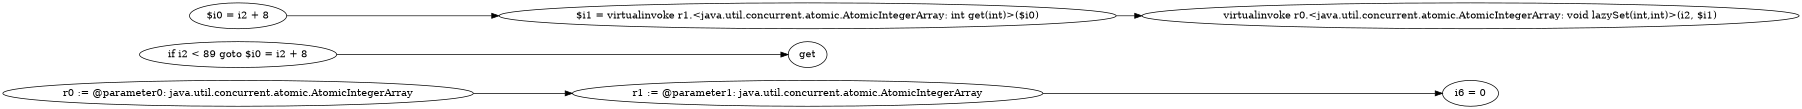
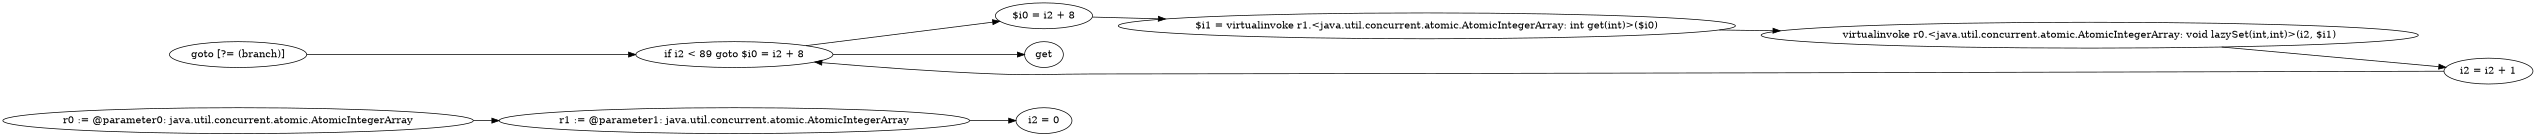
none -> (899, 34)
none -> (238, 55)
none -> (2488, 71)
(1471, 93) -> (1044, 121)
